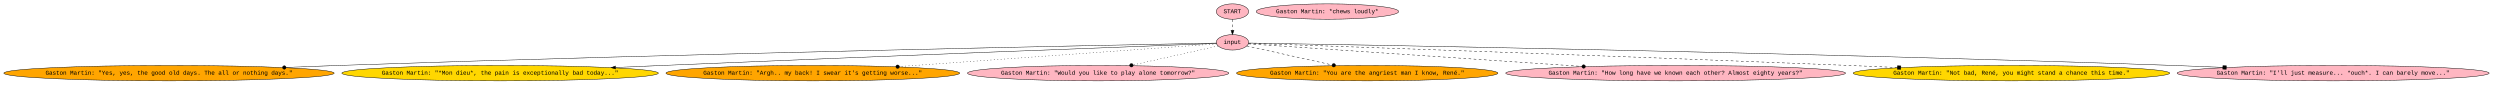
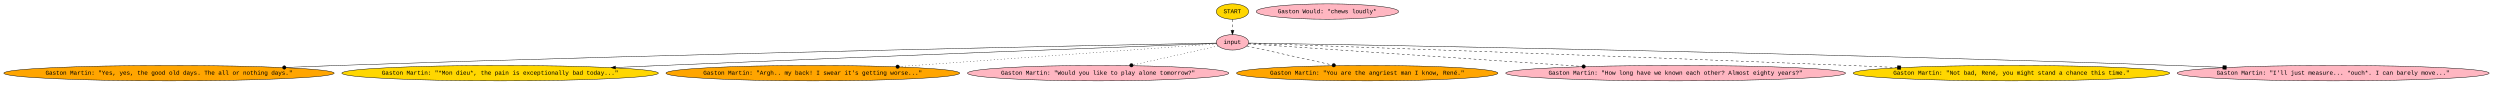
(1232, 12) -> (1232, 12)
(1327, 12) -> (1327, 12)
